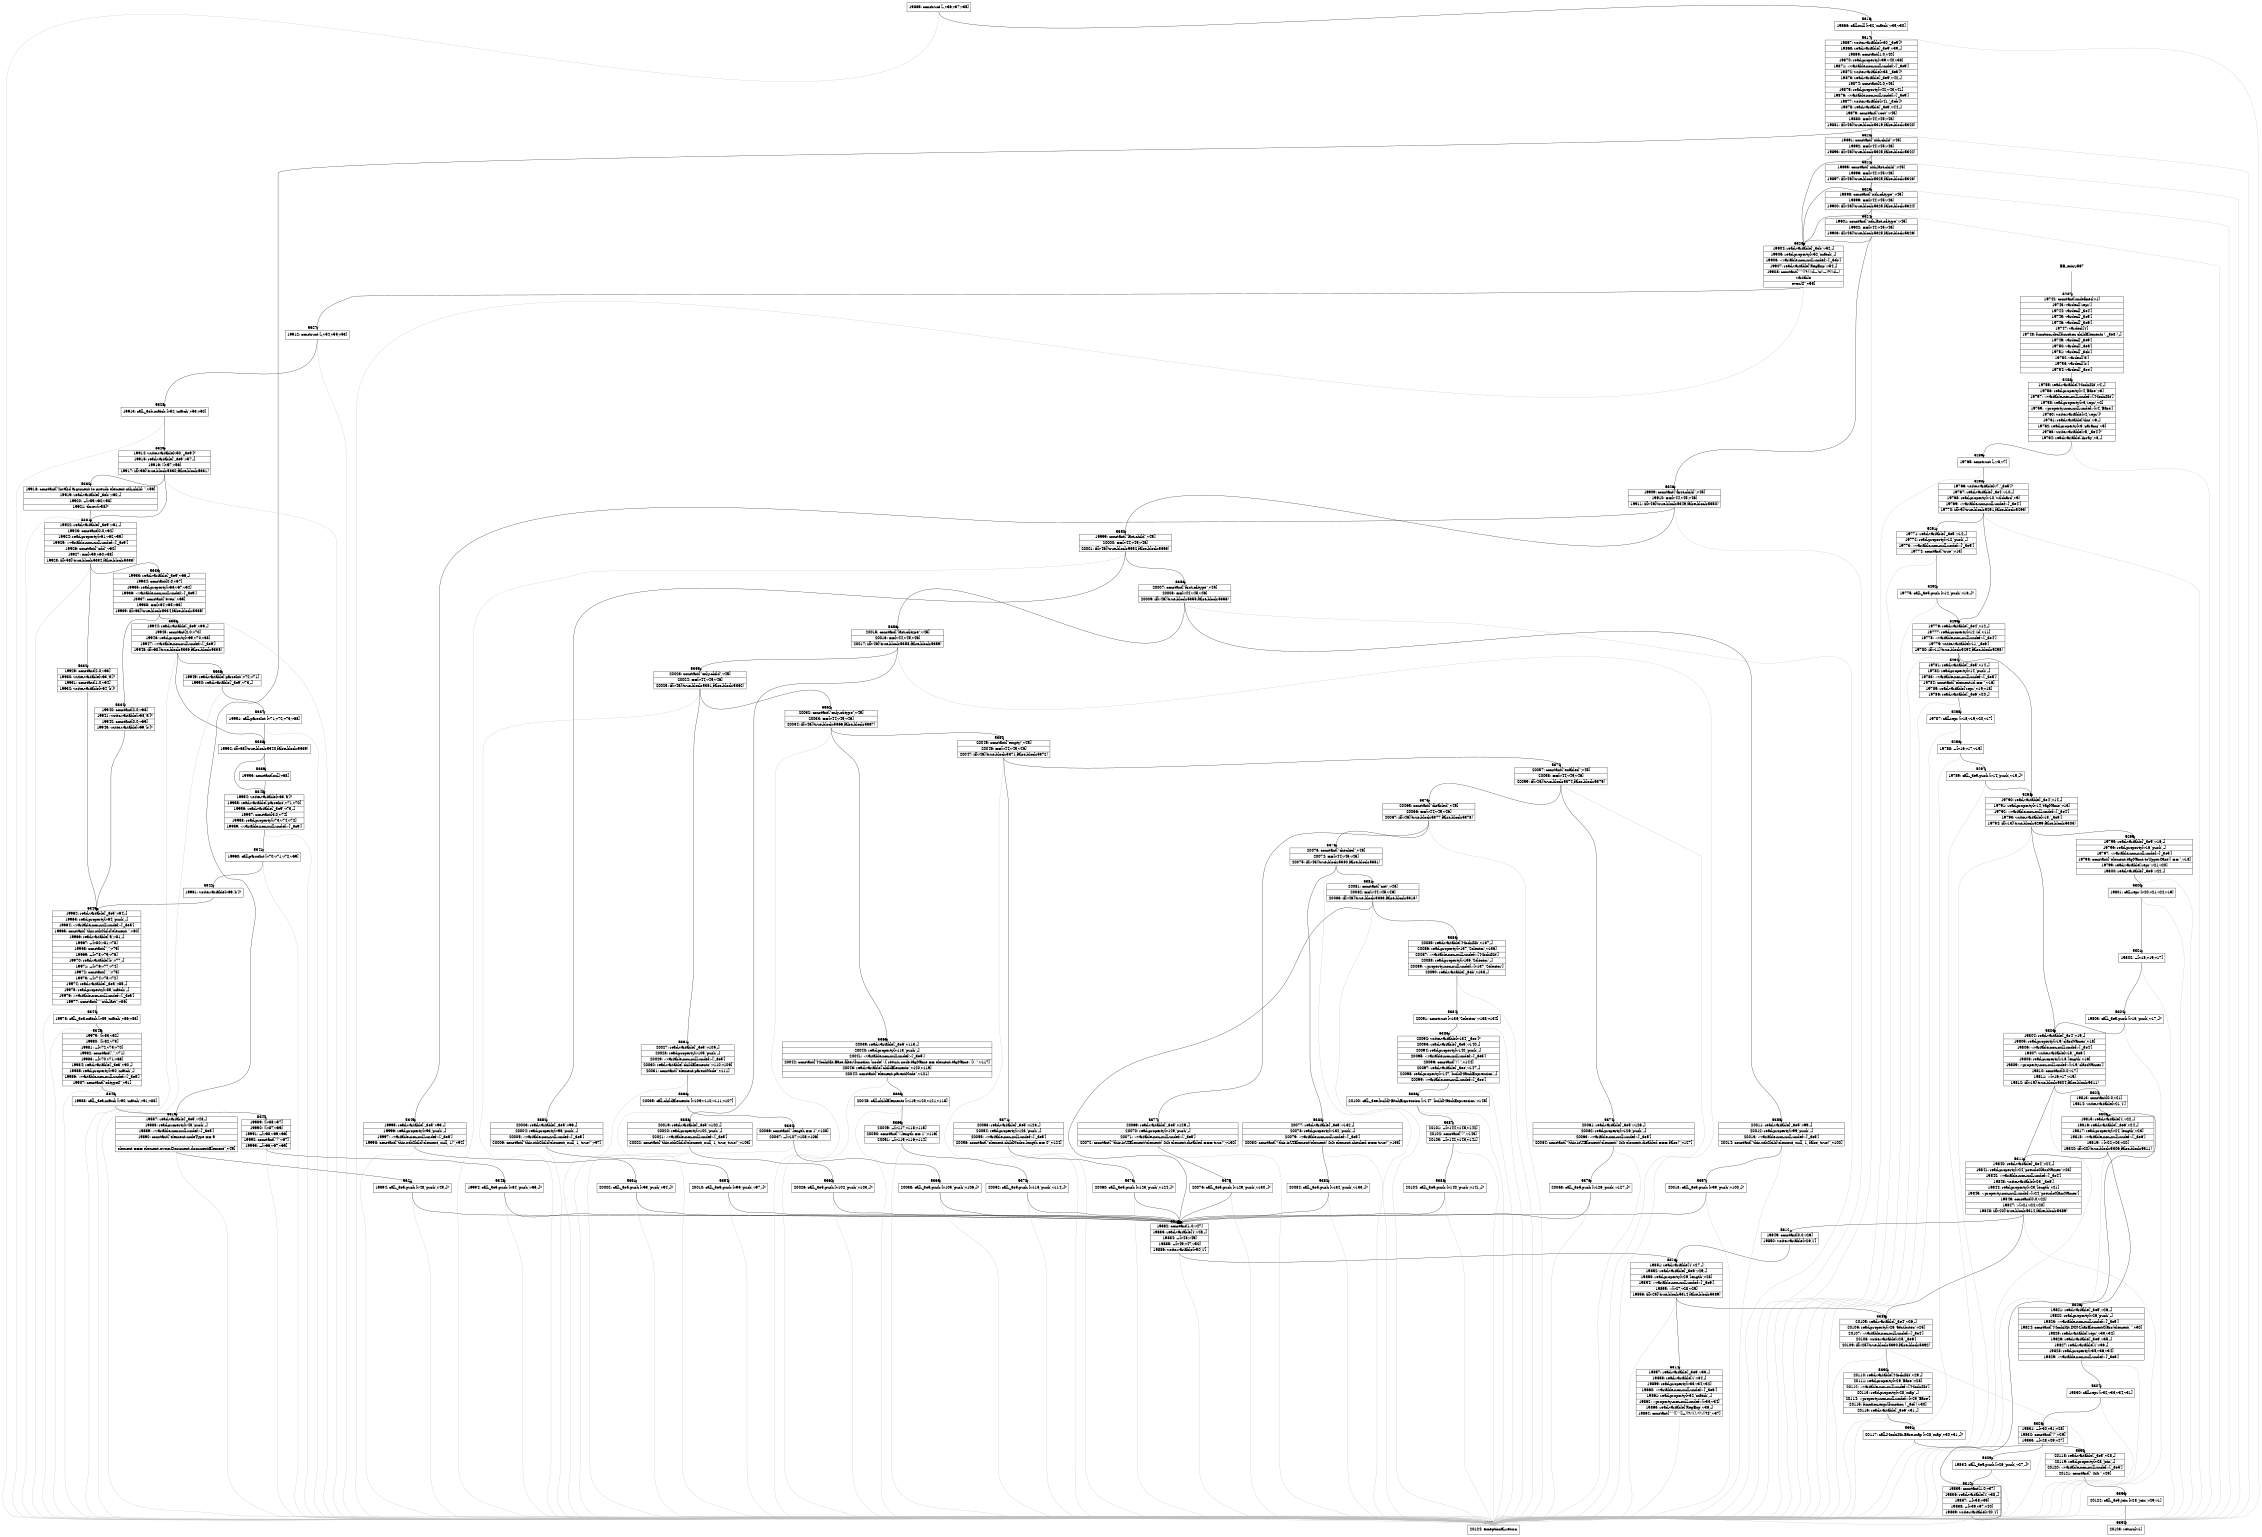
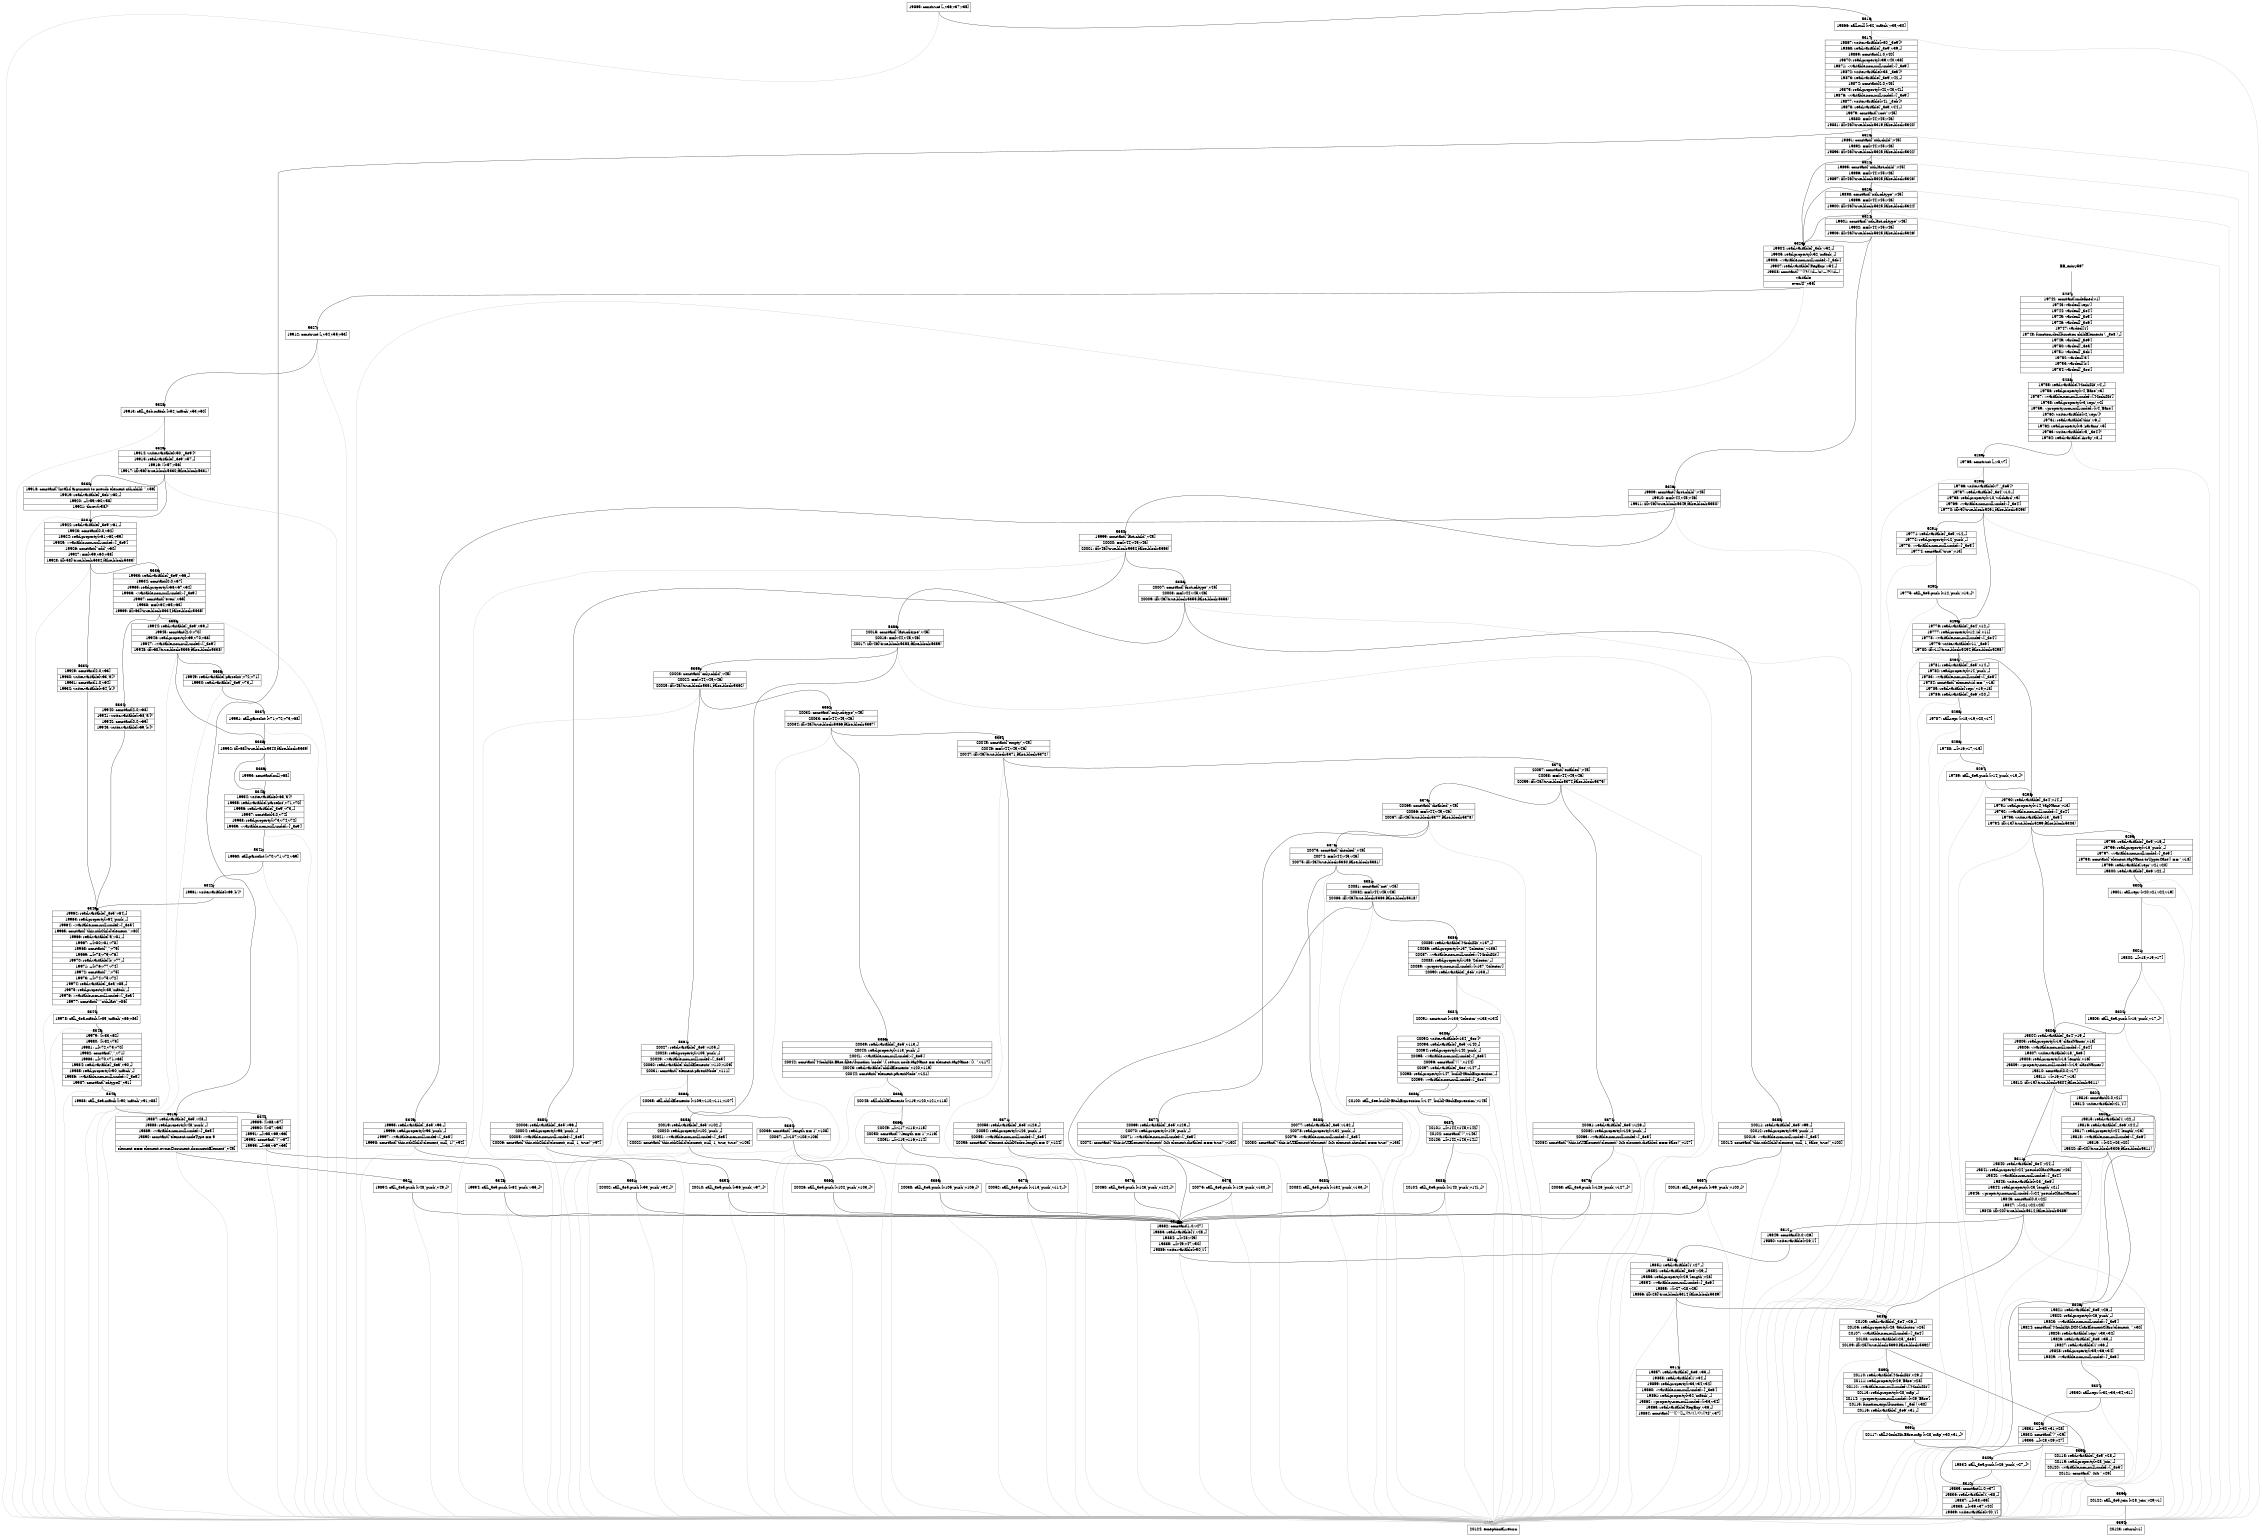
(1992, 1393) -> (1992, 1393)
